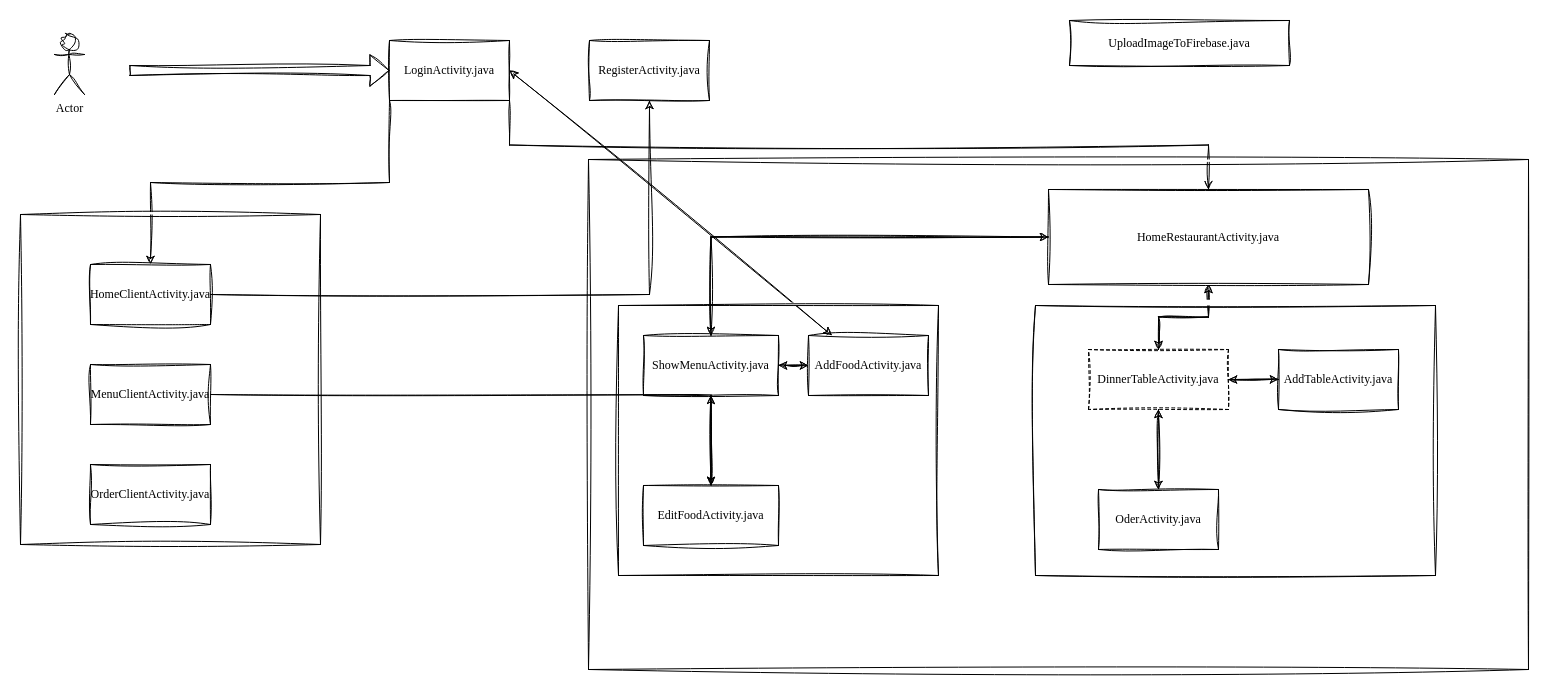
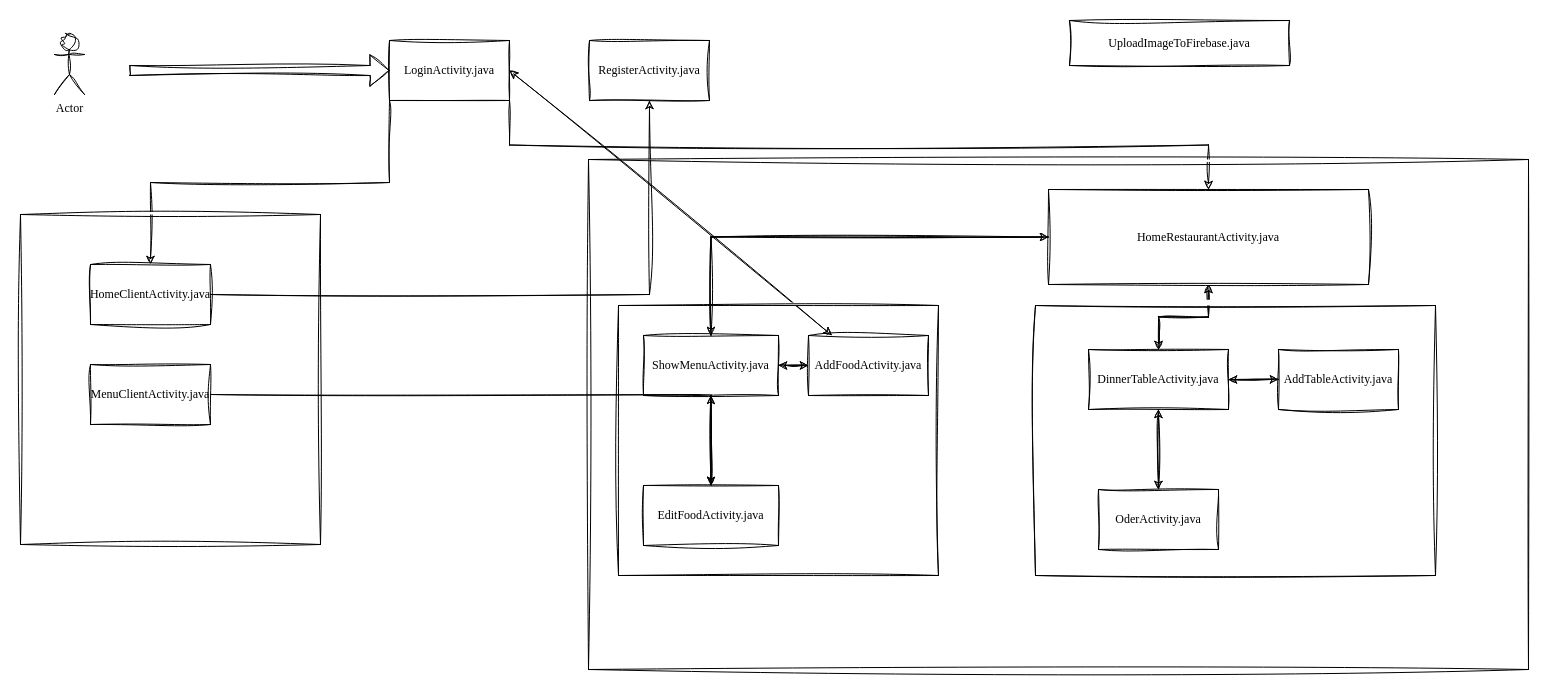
(1209, 183) -> (1209, 181)
(1159, 380) -> (1159, 380)
(151, 495) -> none
